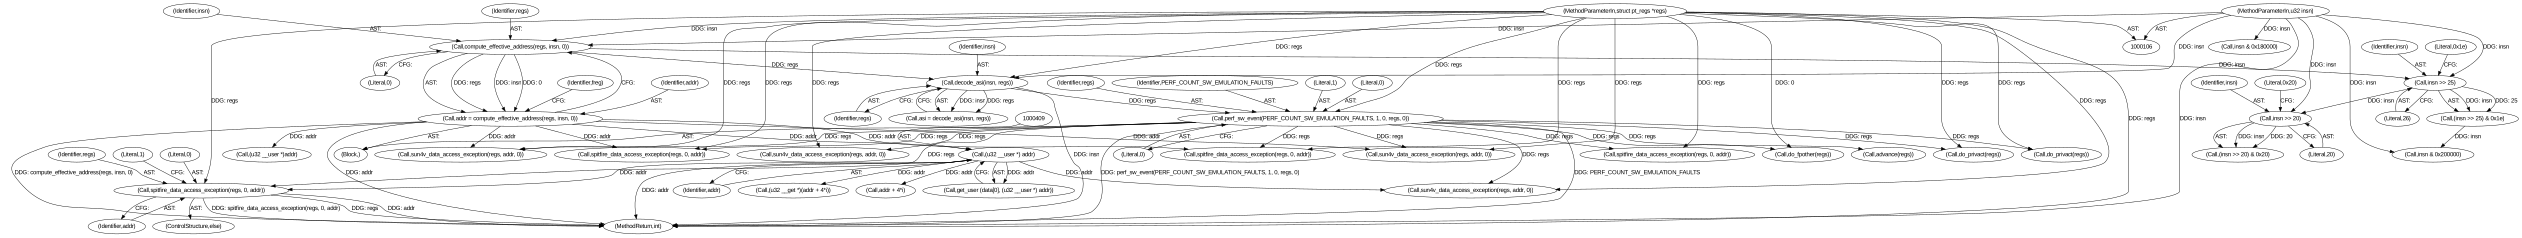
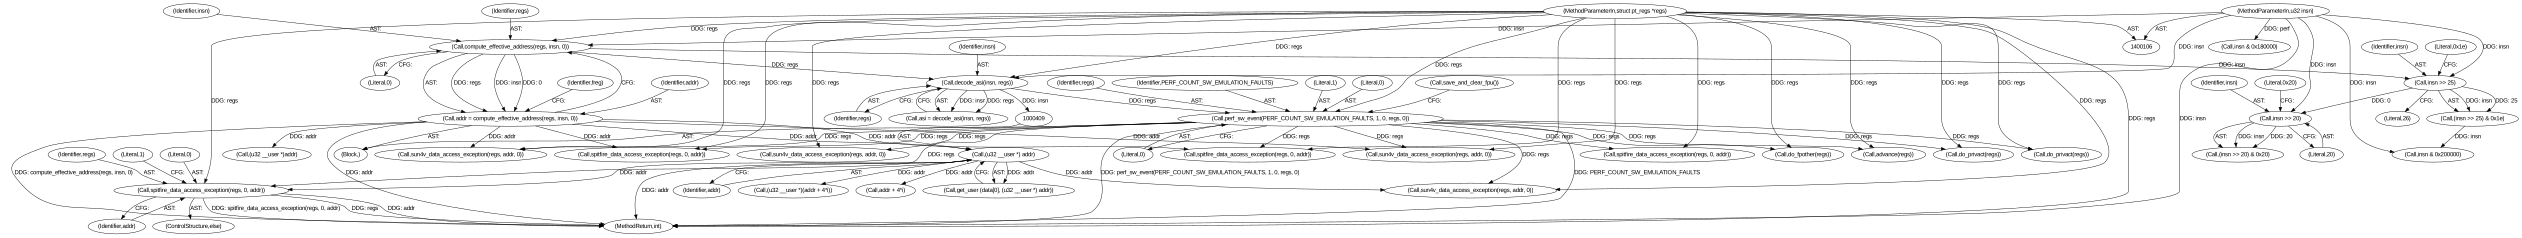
(704, 29) -> (704, 29)
(2277, 29) -> (2277, 29)
none -> (1819, 31)
(2141, 47) -> (2141, 47)
none -> (1464, 83)
(1785, 83) -> (1785, 83)
(2398, 98) -> none
(2381, 101) -> (2381, 101)
(793, 191) -> (793, 191)
(951, 213) -> (1014, 97)
